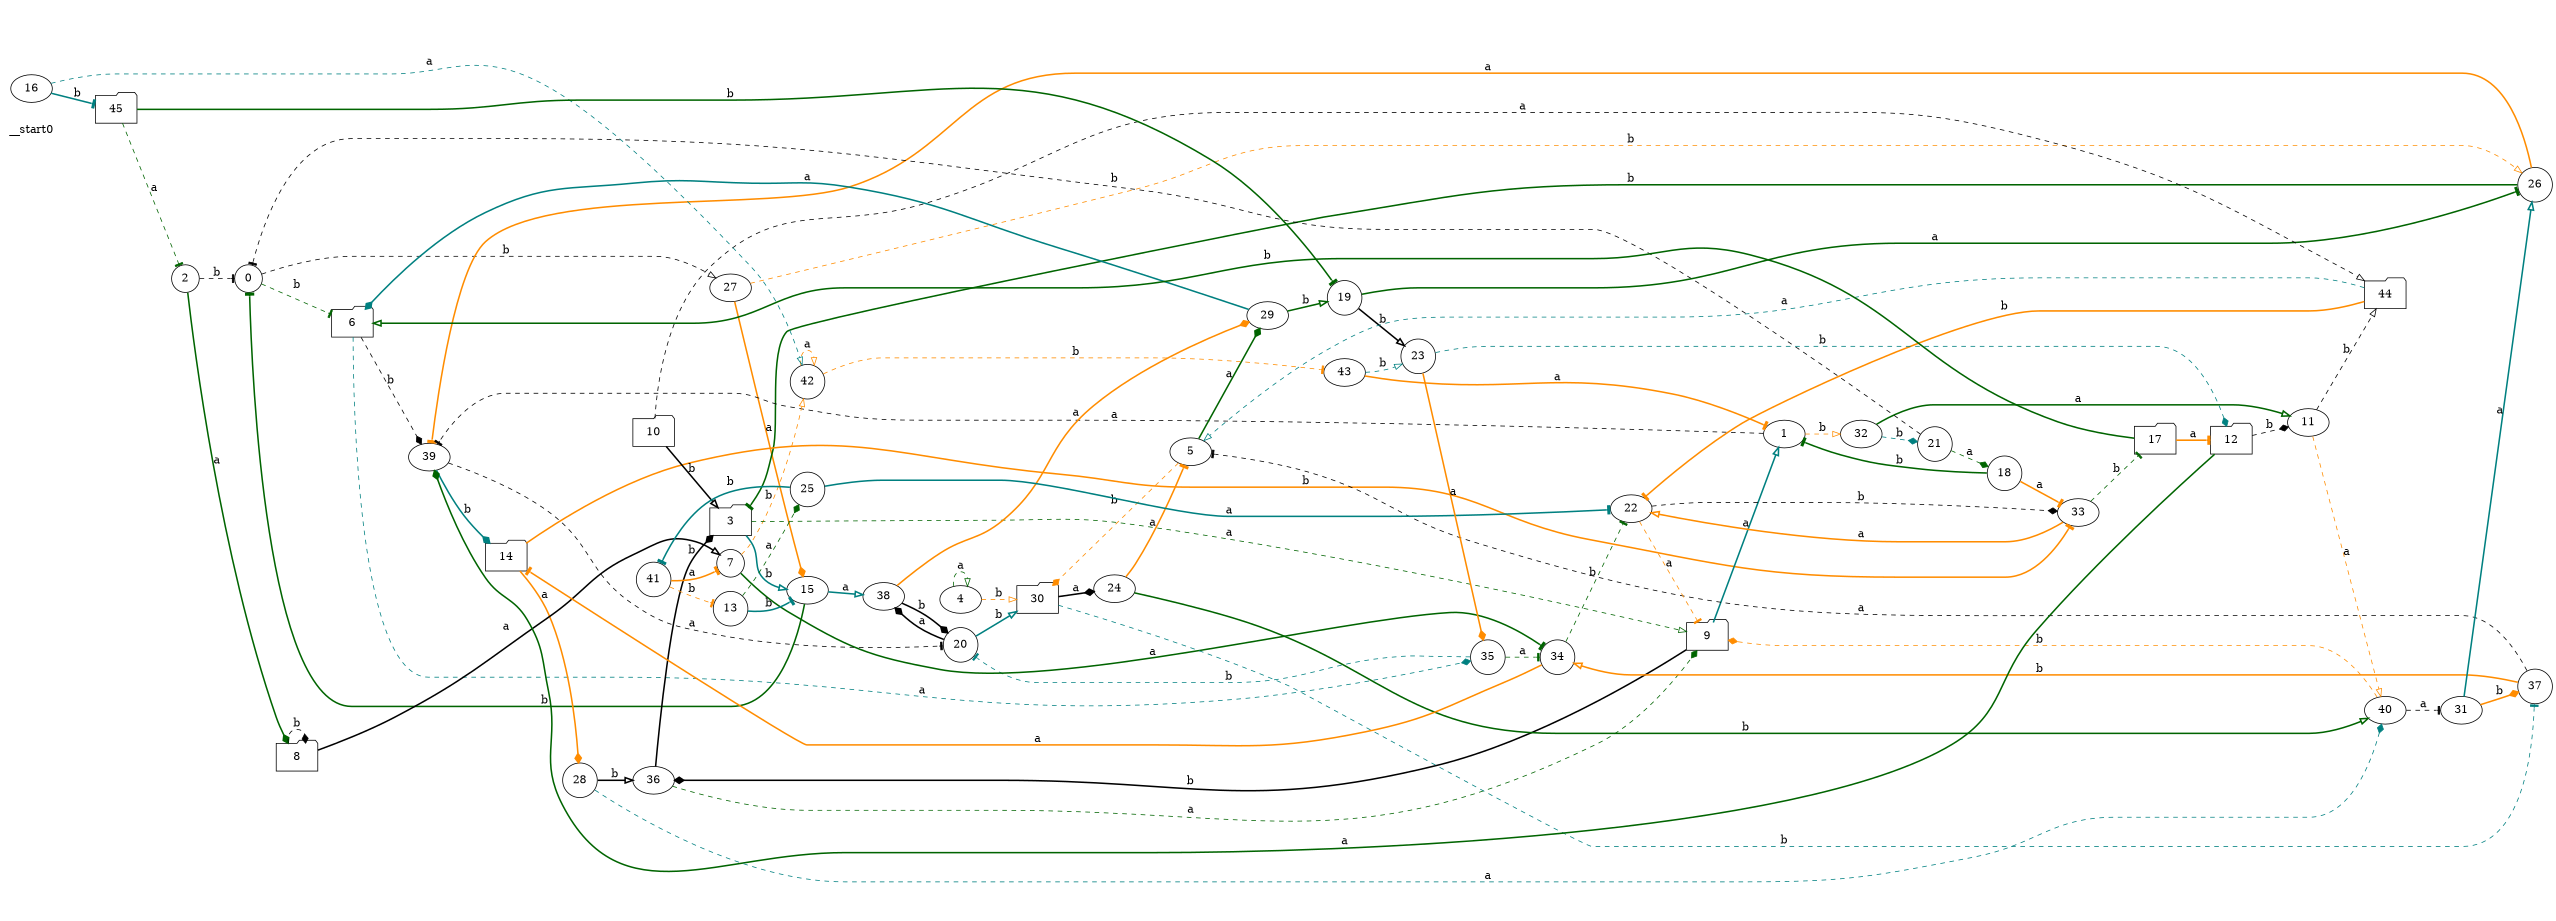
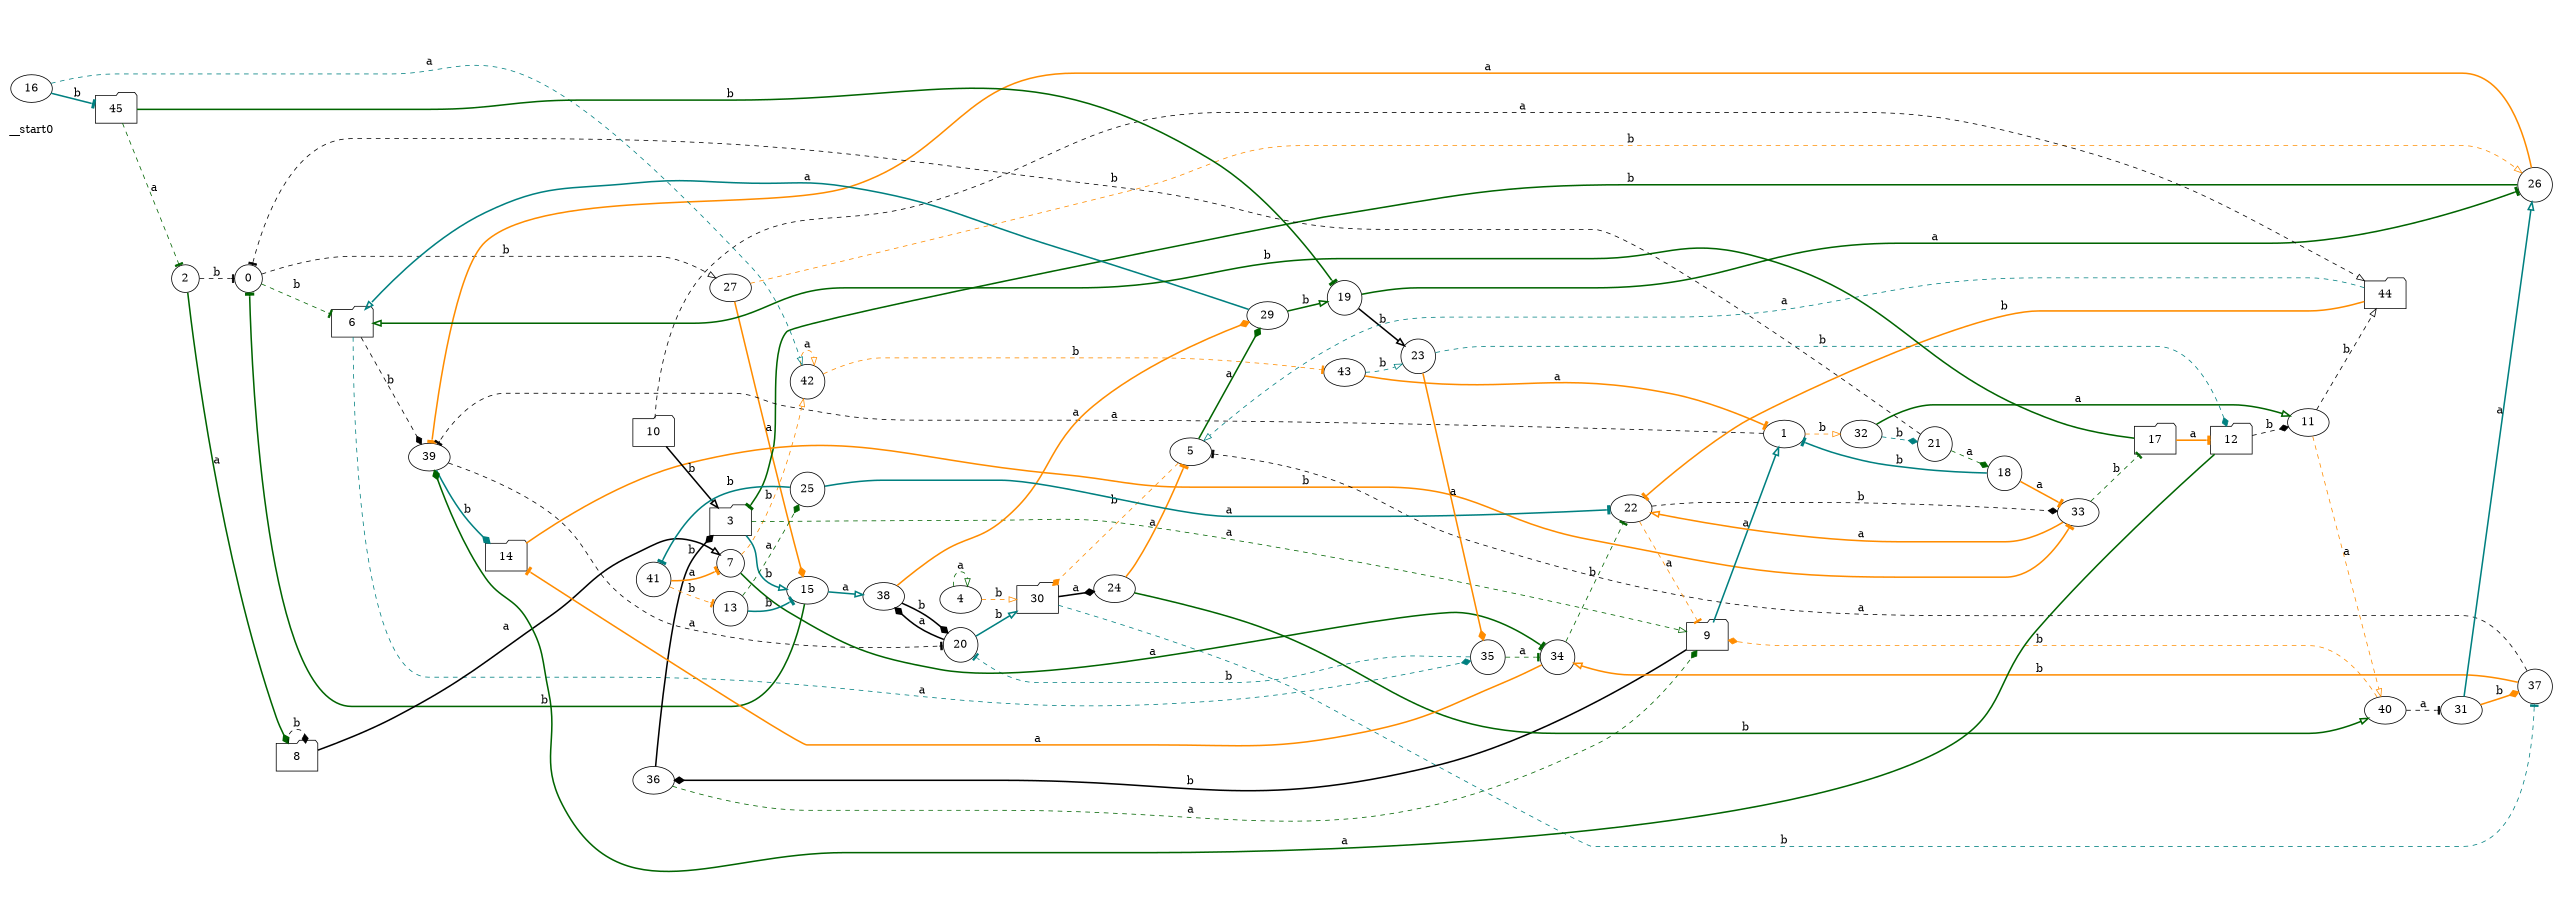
(802, 183) -> (802, 183)
(1895, 466) -> (1895, 466)
(580, 780) -> none
